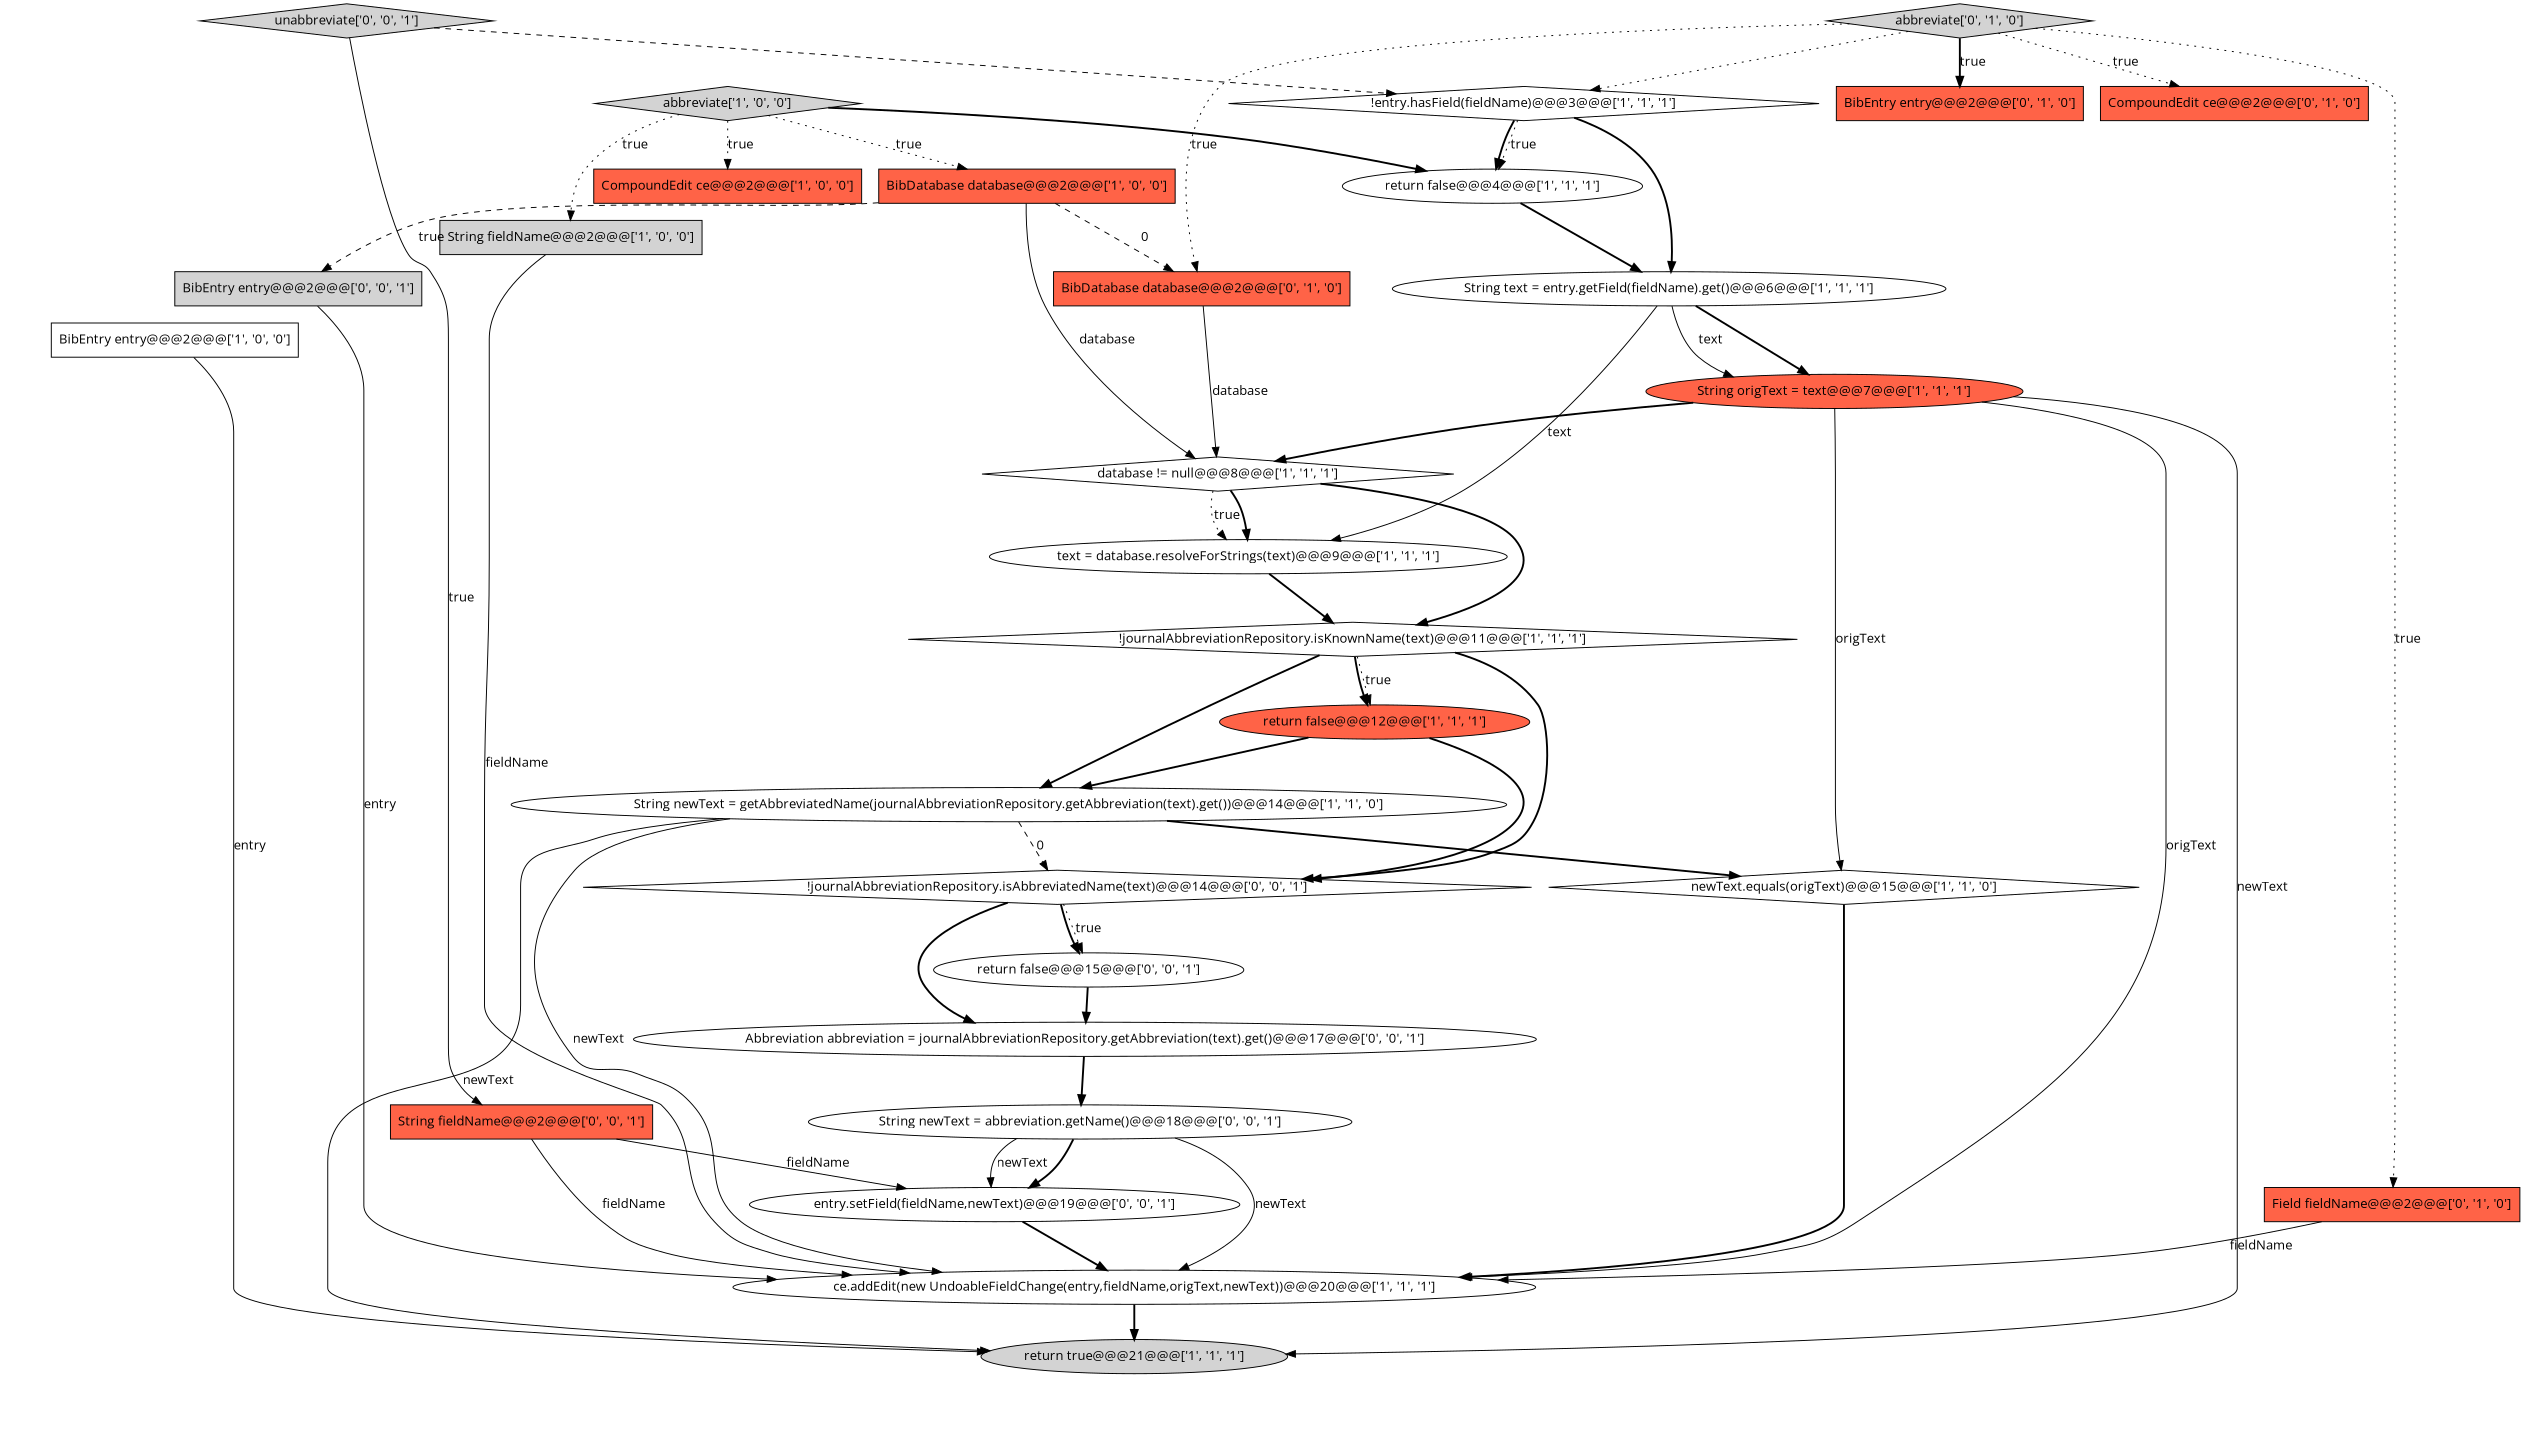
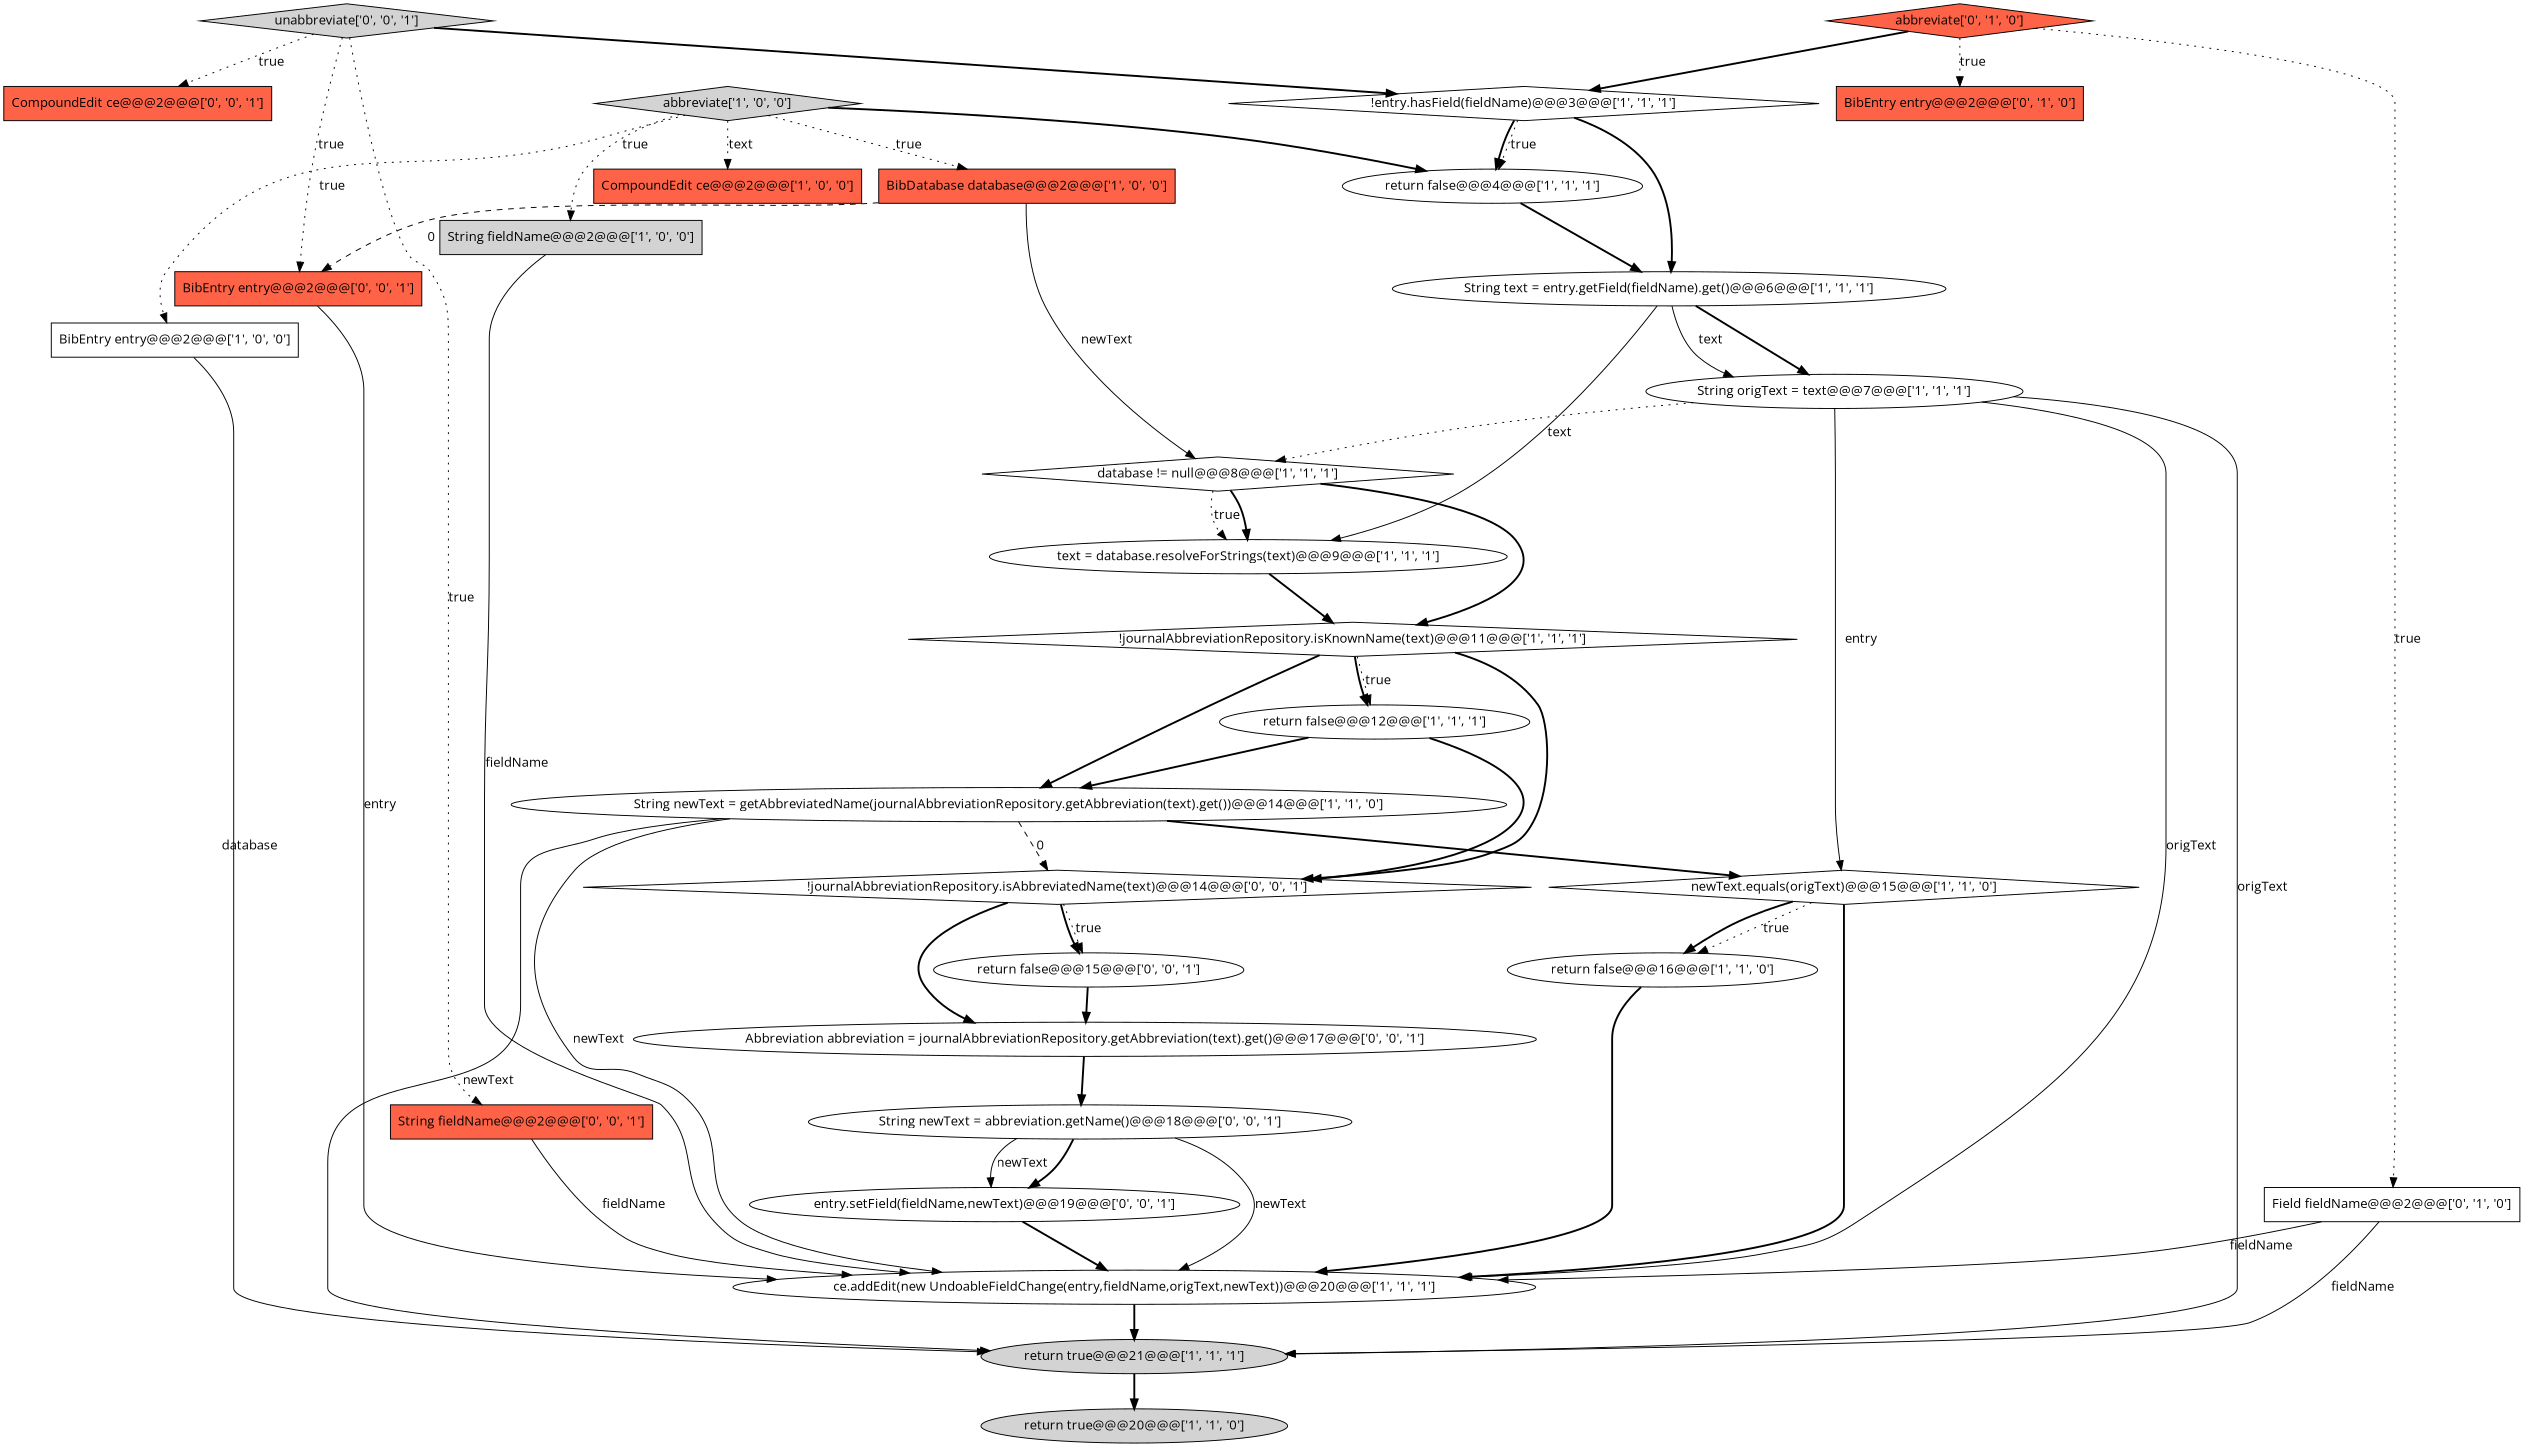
(1960, 21) -> (1960, 21)
(1960, 57) -> (1960, 57)
(1754, 60) -> (1754, 60)
(910, 61) -> (910, 61)
none -> (138, 104)
(2234, 104) -> none
(741, 145) -> (741, 145)
none -> (315, 149)
none -> (389, 163)
(432, 238) -> (432, 238)
(298, 289) -> (298, 289)
(1202, 289) -> none
(1107, 340) -> (1107, 340)
(1834, 391) -> (1834, 391)
(1488, 424) -> (1488, 424)
(448, 561) -> (448, 561)
(1861, 639) -> (1861, 639)
(1375, 722) -> (1375, 722)
(250, 846) -> (250, 846)
(2263, 887) -> (2263, 887)
none -> (1663, 970)
(757, 1163) -> none
(2392, 1205) -> (2392, 1205)
none -> (1911, 1341)
none -> (1134, 1426)
